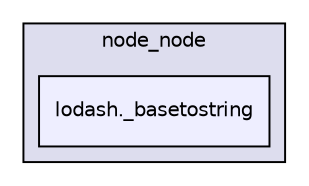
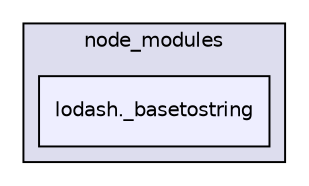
(154, 42) -> (154, 42)
